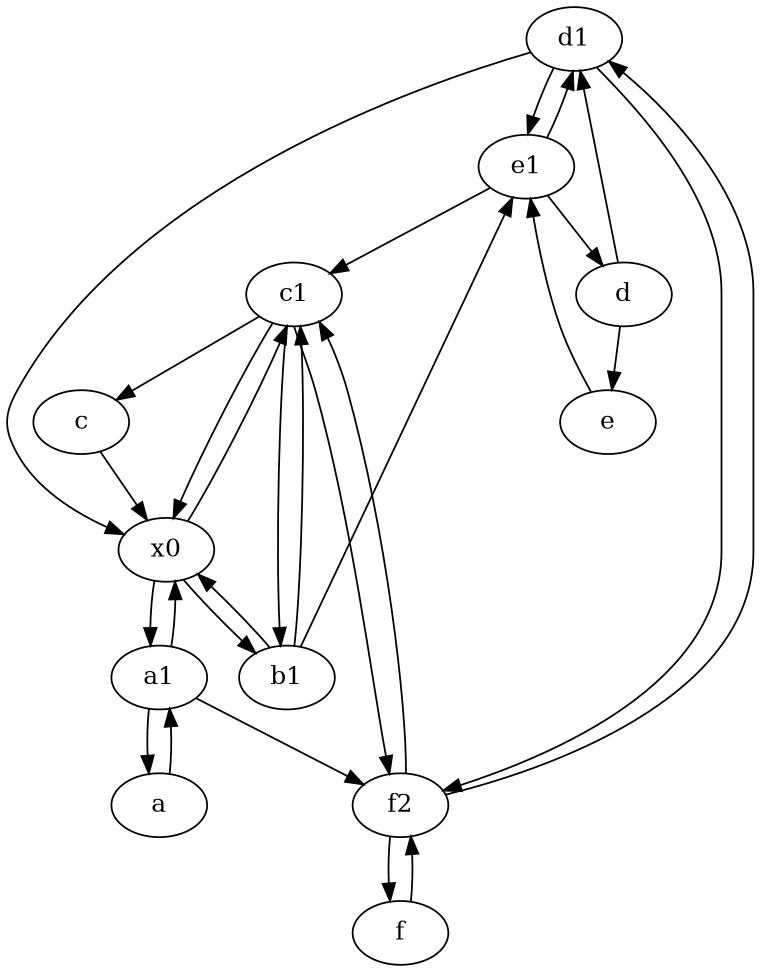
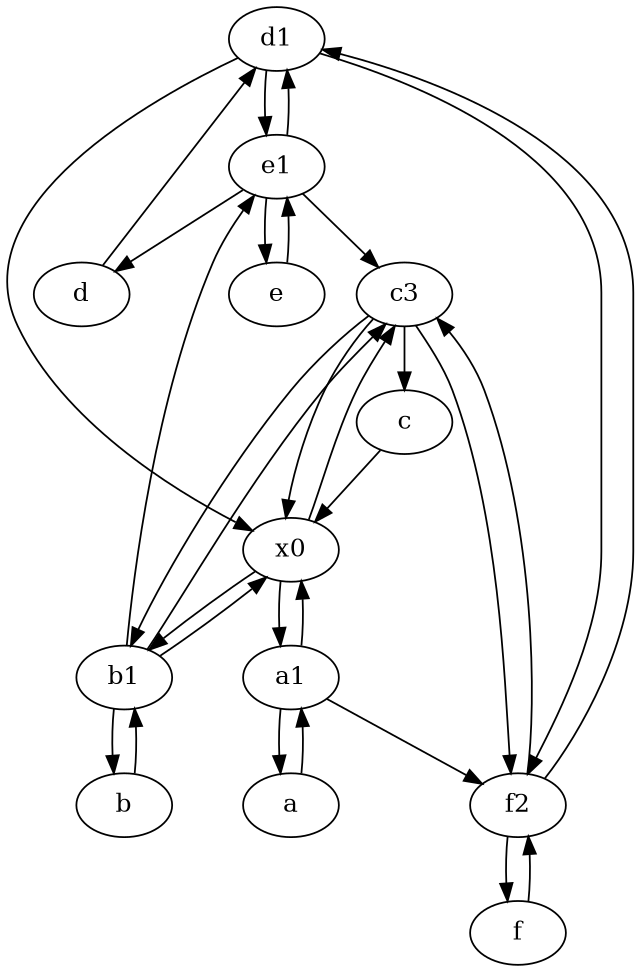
(294, 294) -> (404, 294)
(617, 349) -> (265, 221)
none -> (124, 805)
